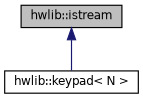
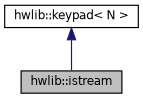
(72, 55) -> (72, 55)
